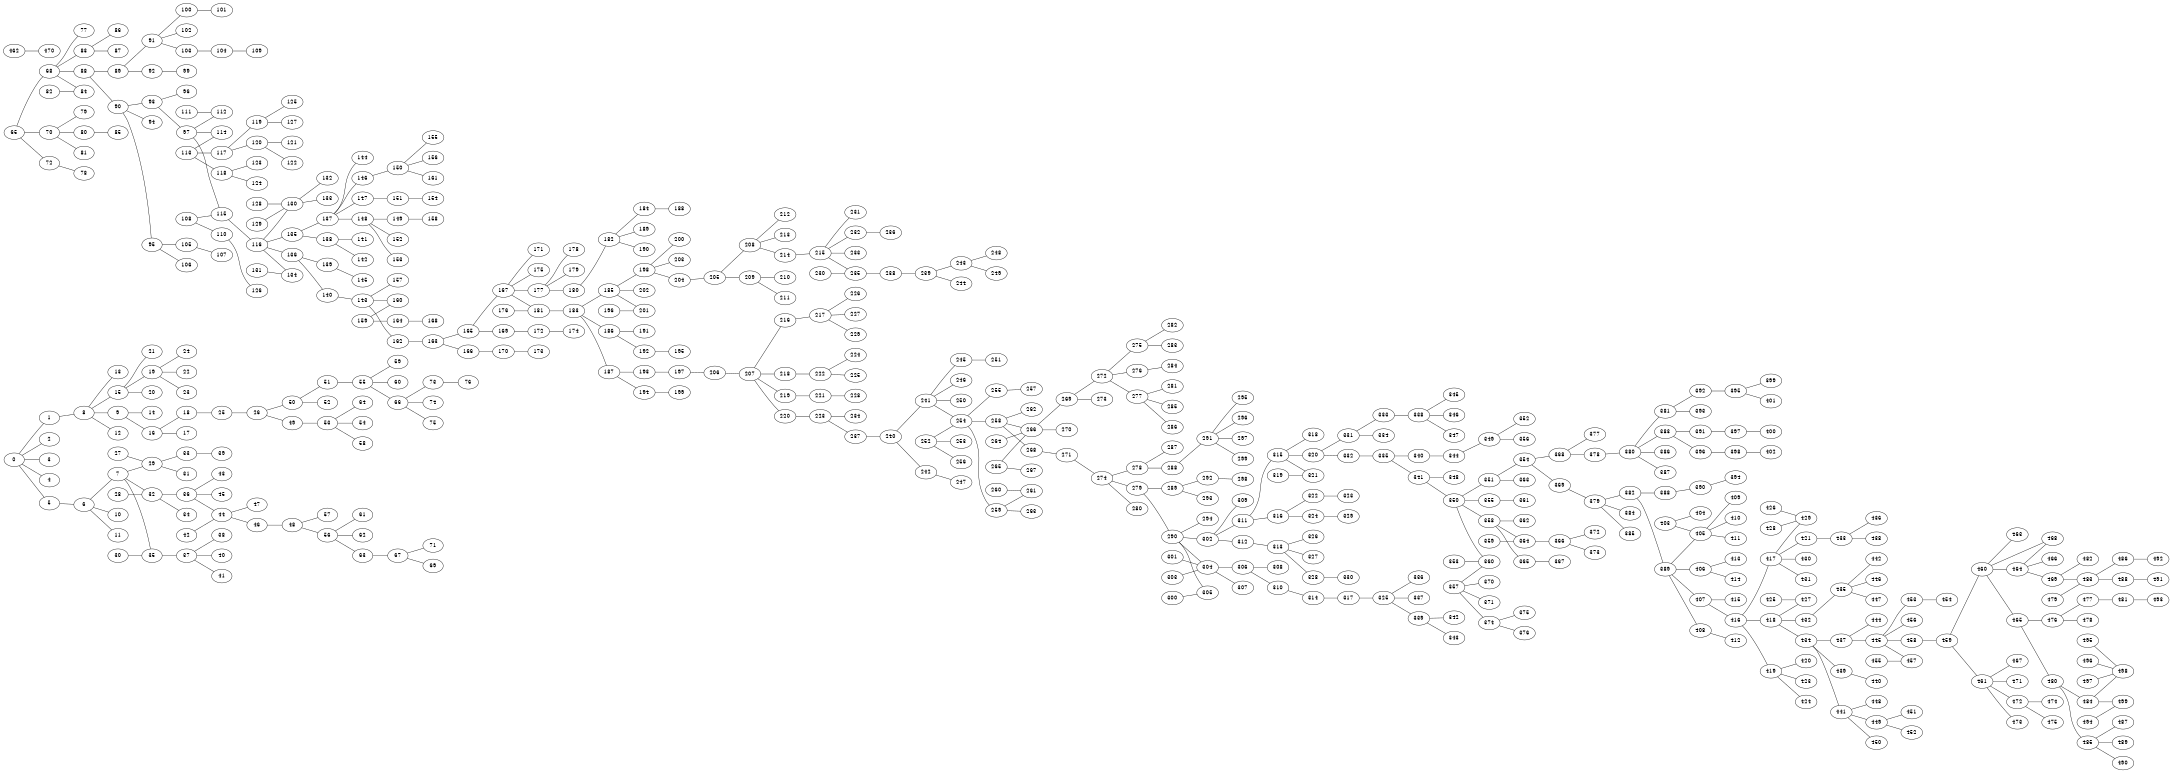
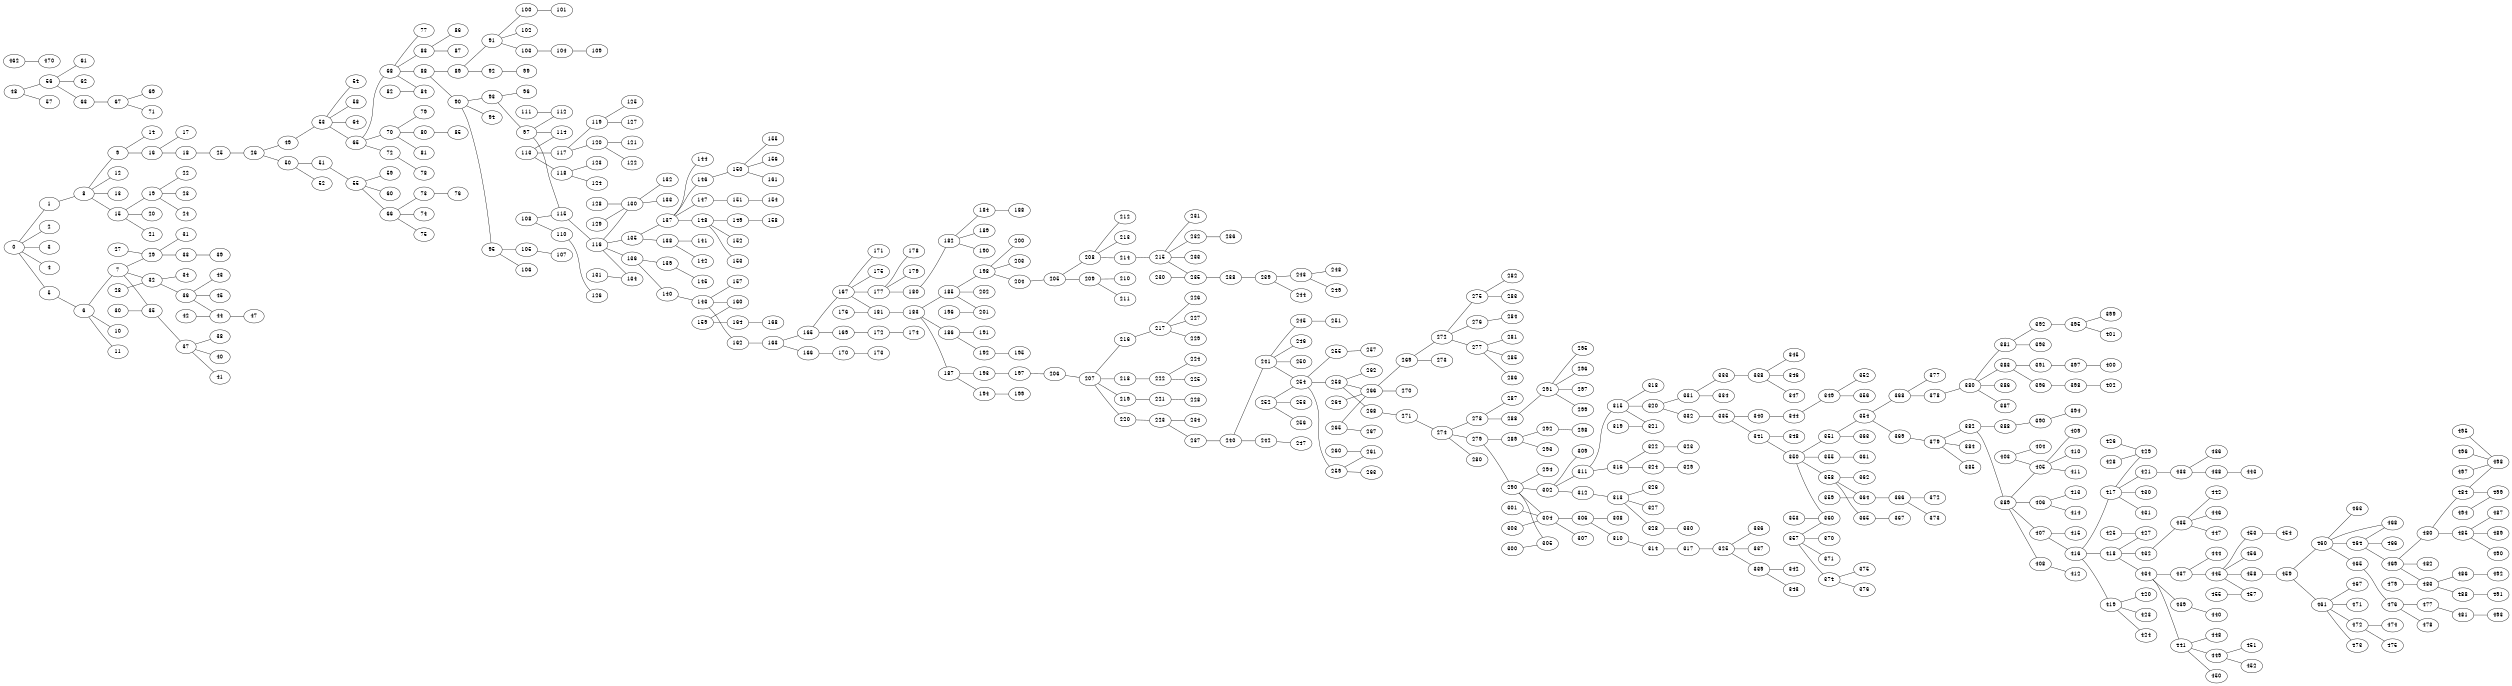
none -> (339, 133)
none -> (2252, 472)
(257, 525) -> none
(2035, 651) -> (2410, 549)
